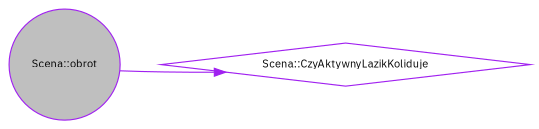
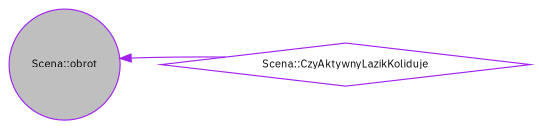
(167, 72) -> (179, 57)
